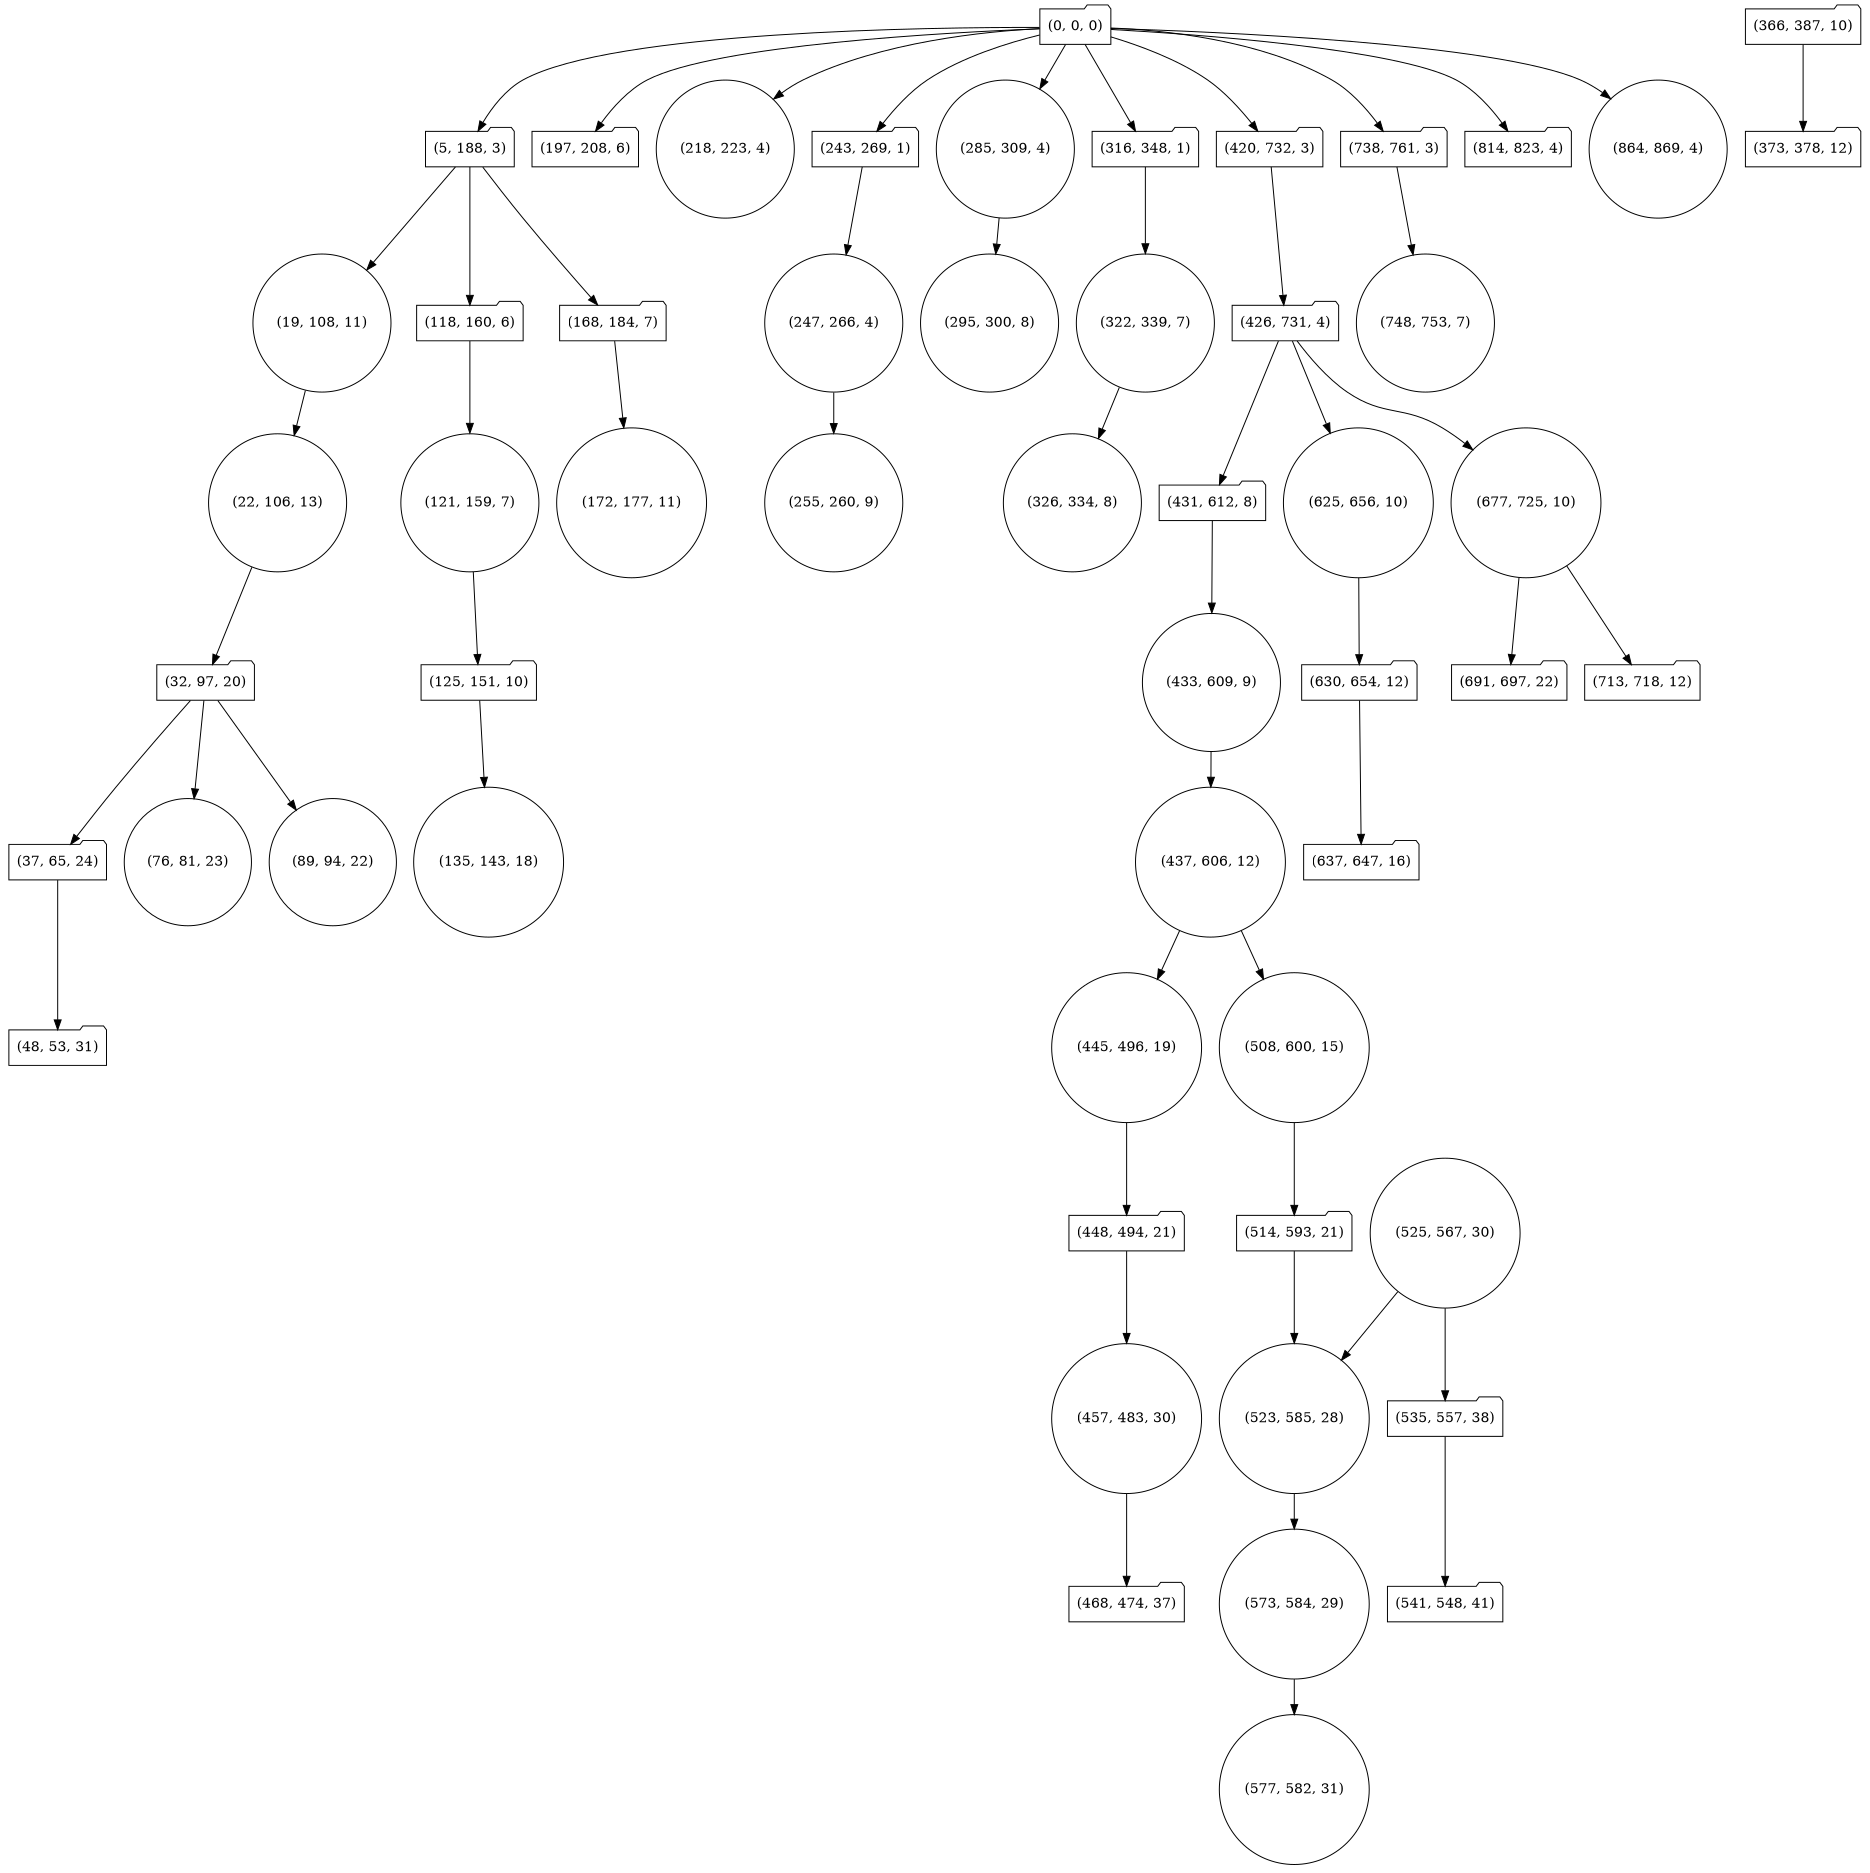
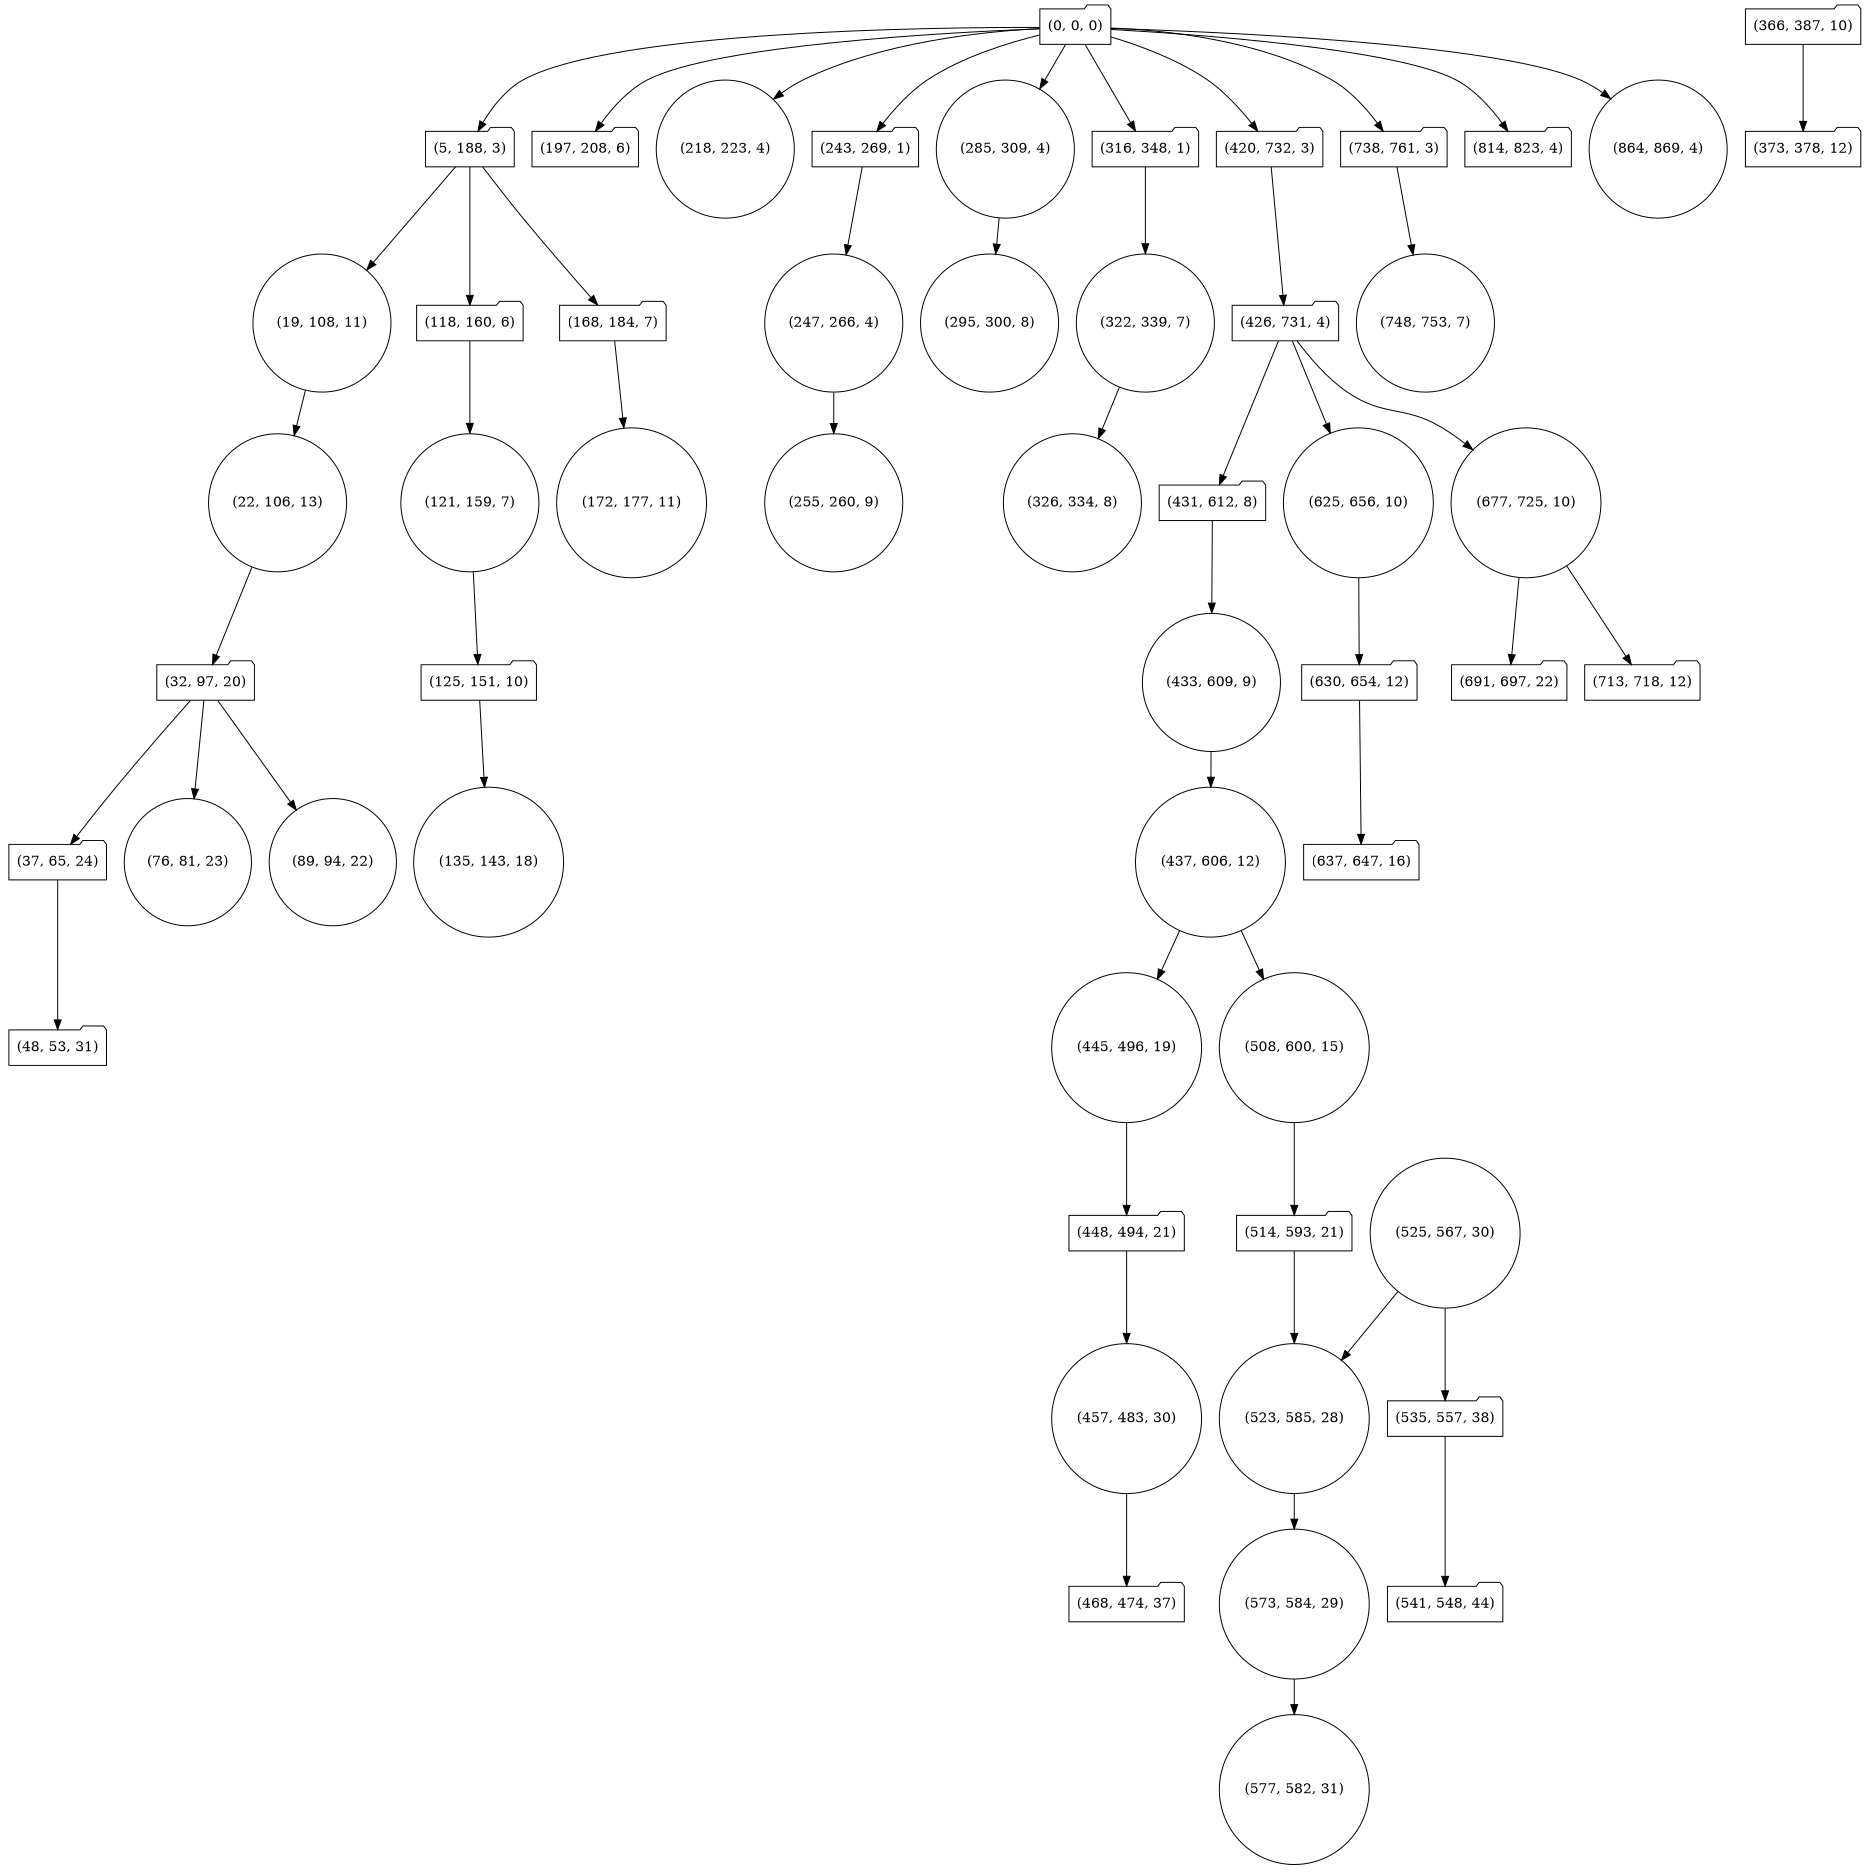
(1445, 1604) -> (1445, 1604)
